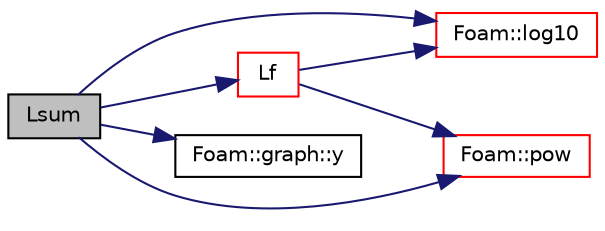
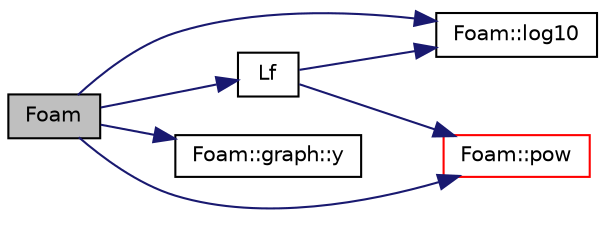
(517, 35) -> (517, 35)
(268, 75) -> (268, 75)
(54, 116) -> (54, 116)
